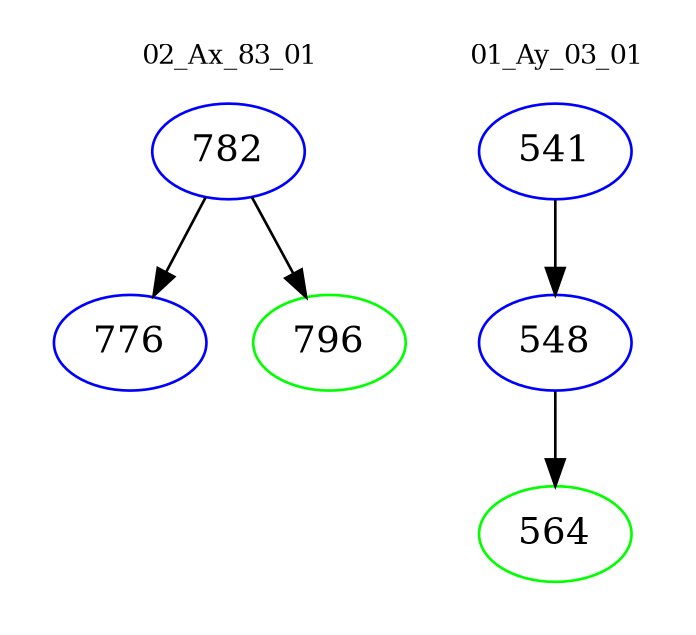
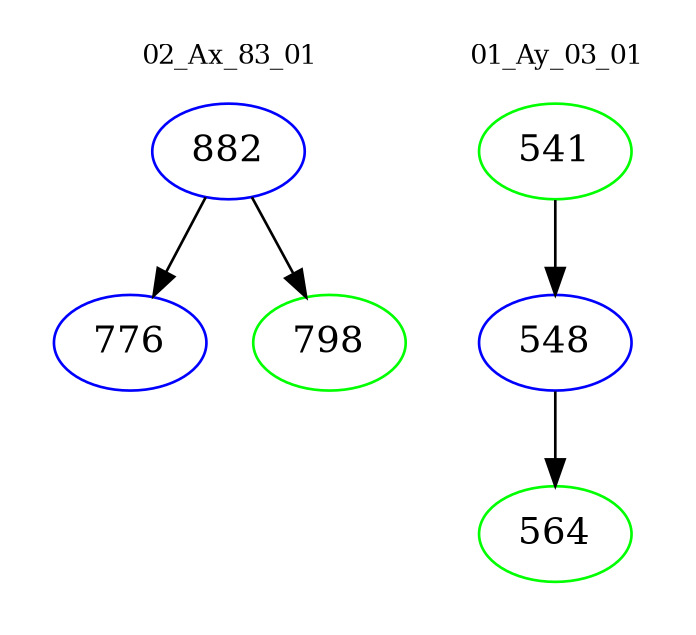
(228, 151) -> (228, 151)
(555, 151) -> (555, 151)
(329, 343) -> (329, 343)
